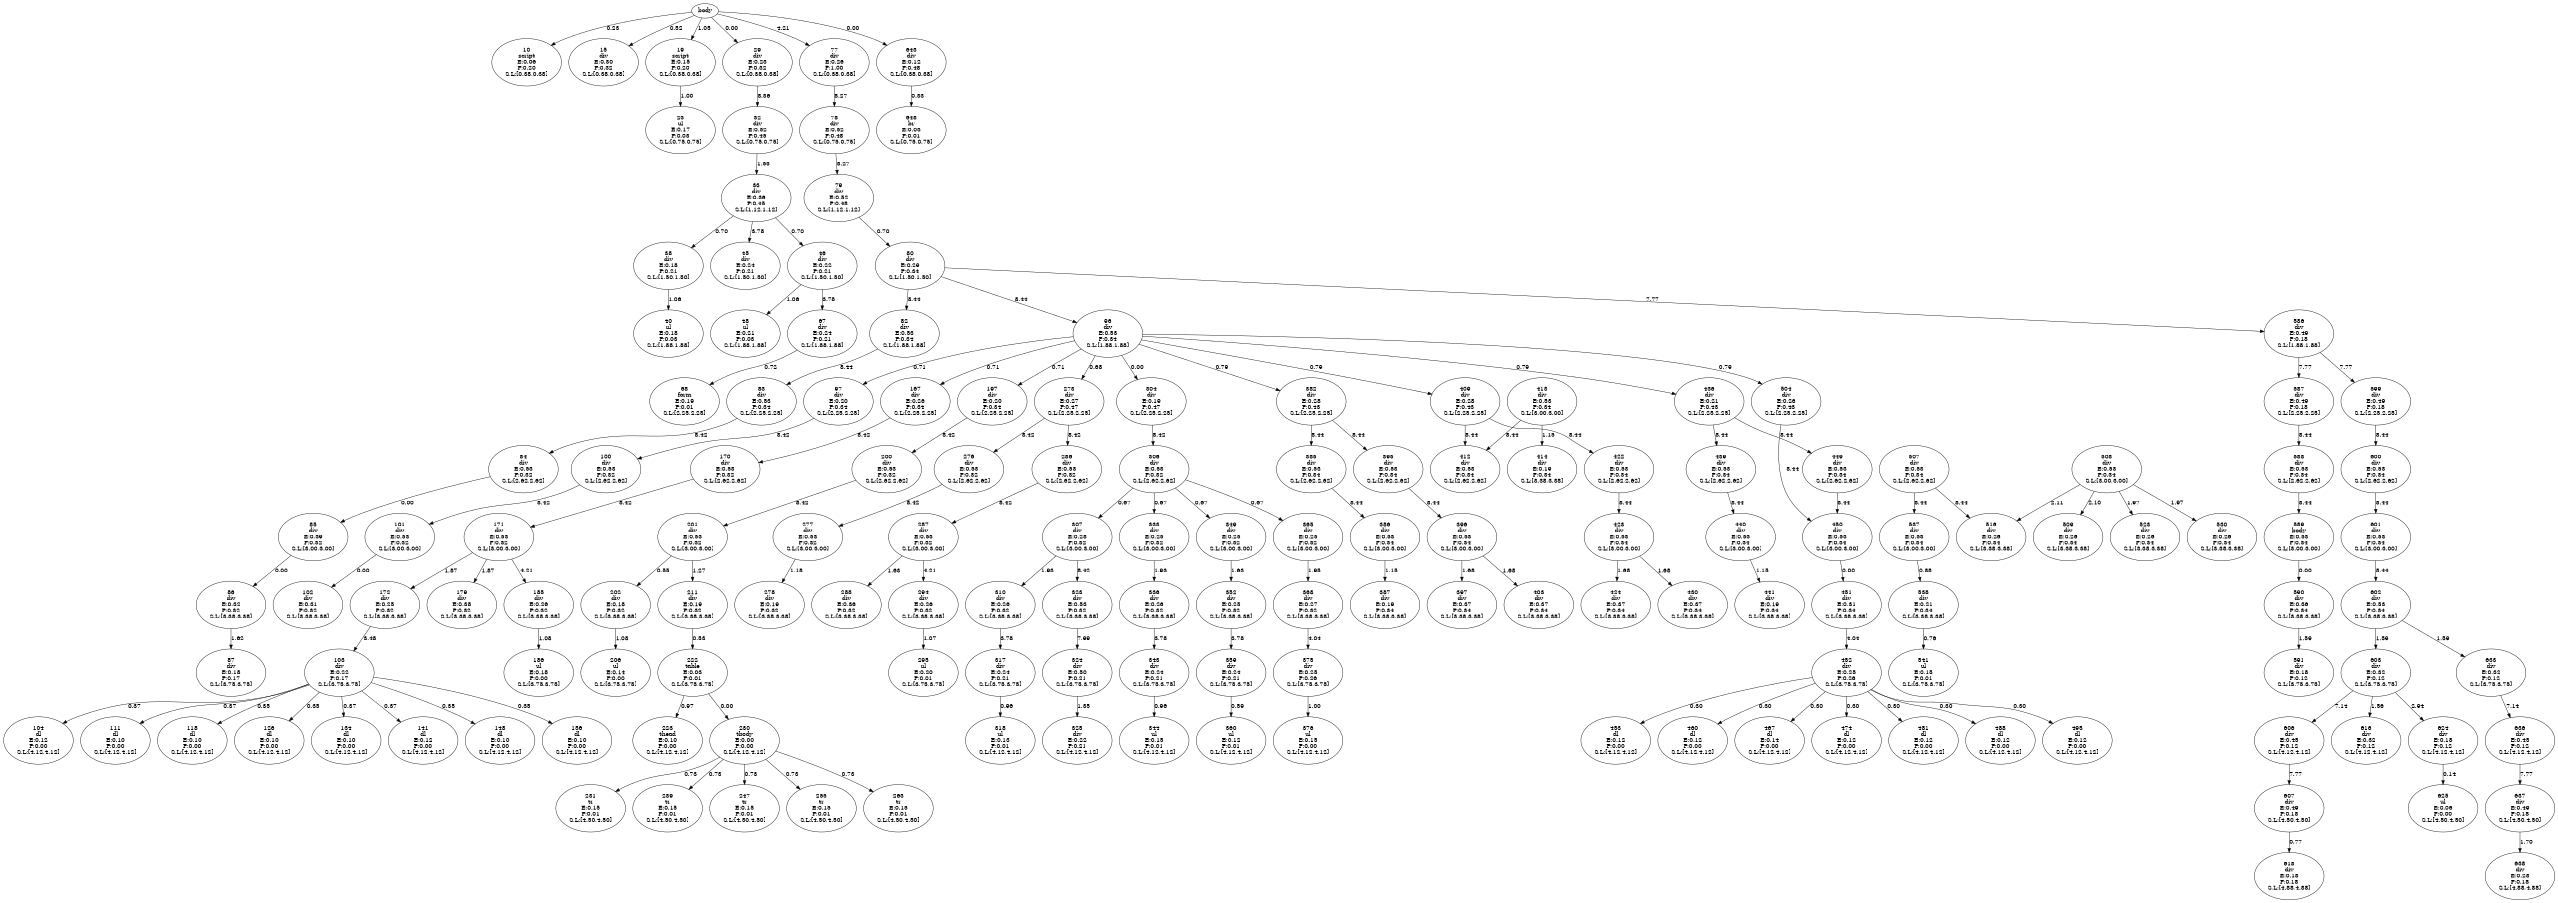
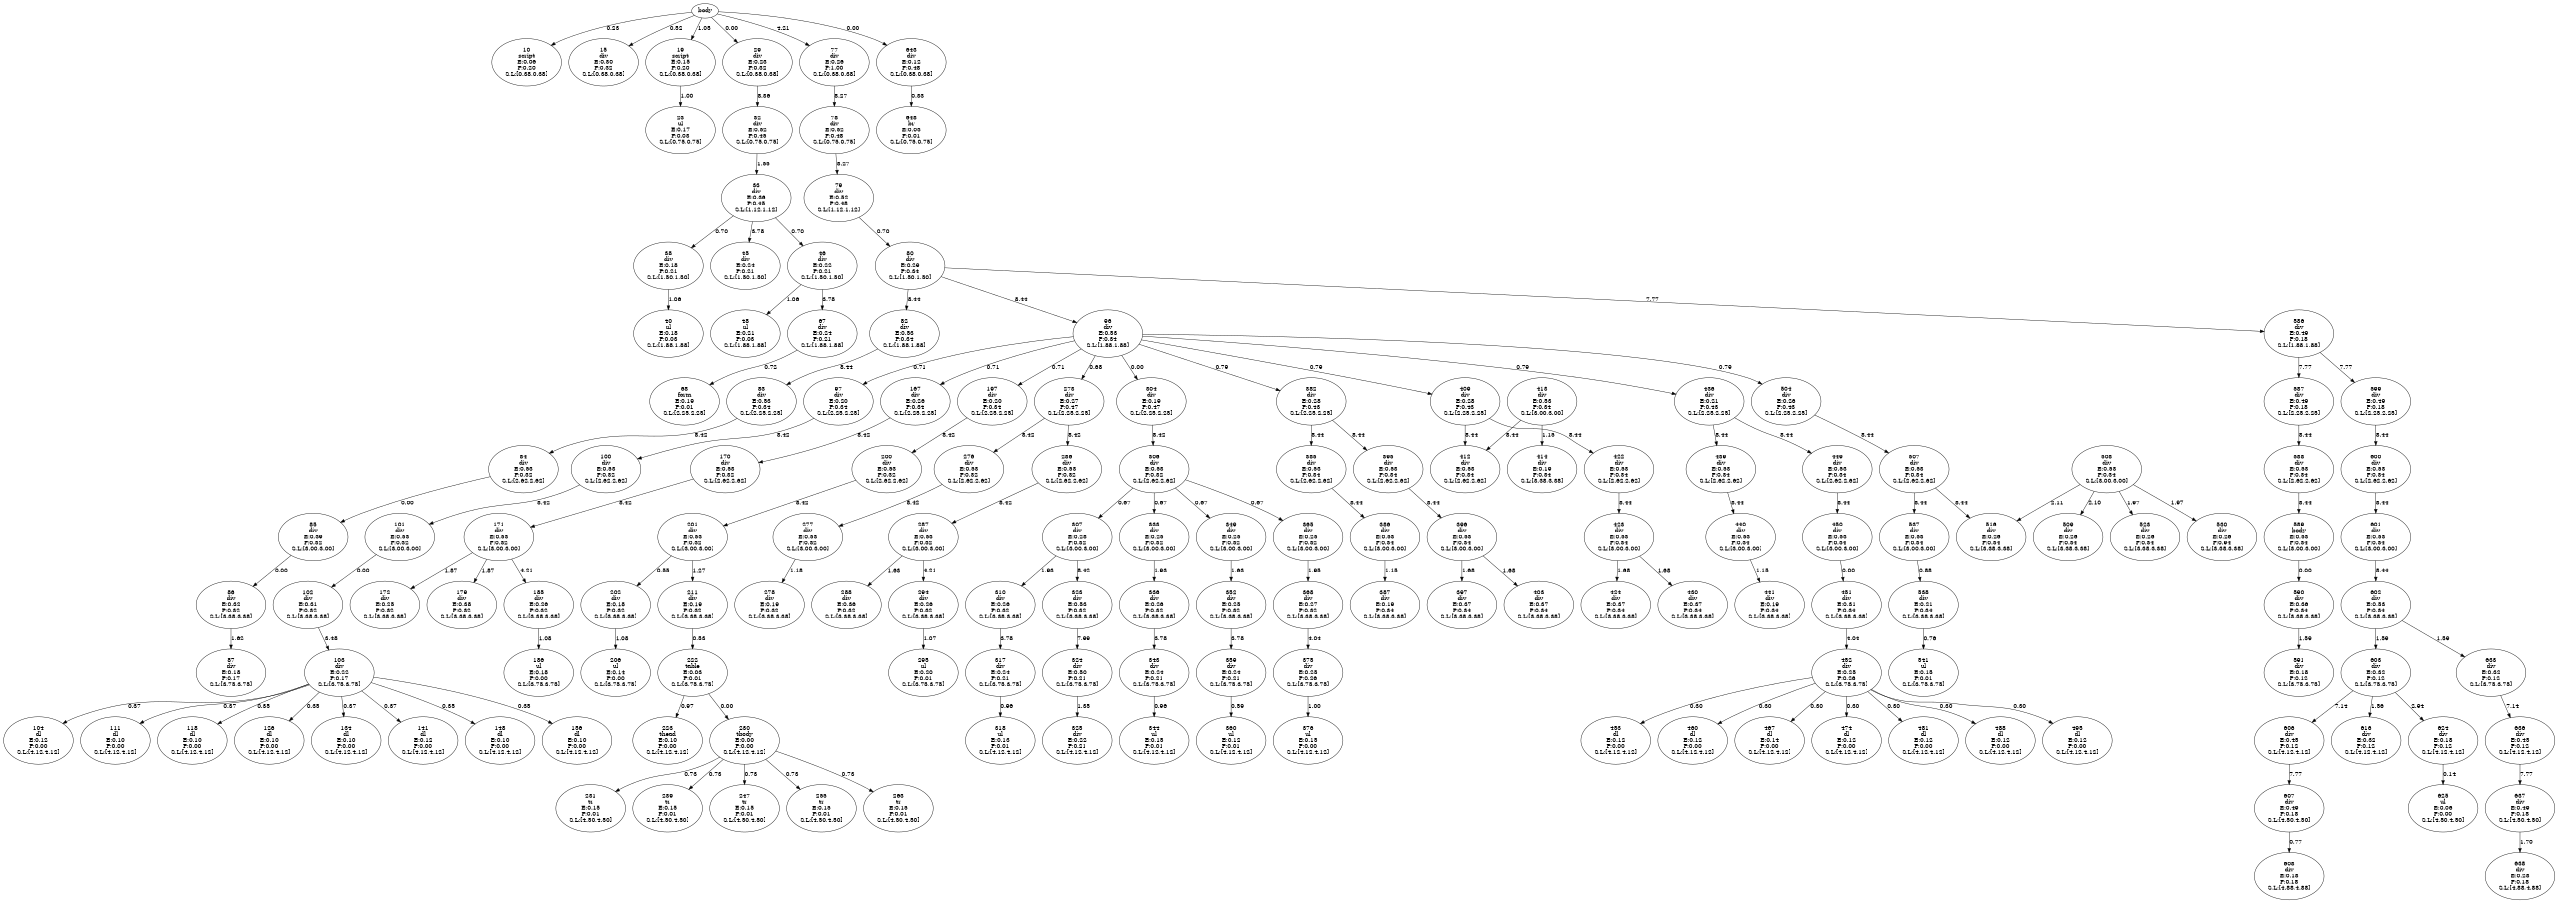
(1781, 476) -> (1850, 432)
(2222, 537) -> (2222, 537)
(363, 637) -> (323, 637)
(2289, 876) -> (2289, 876)
